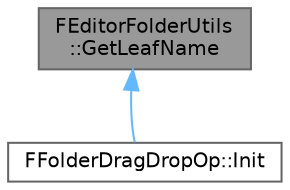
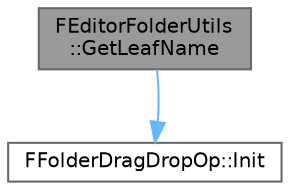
(132, 116) -> (159, 96)
